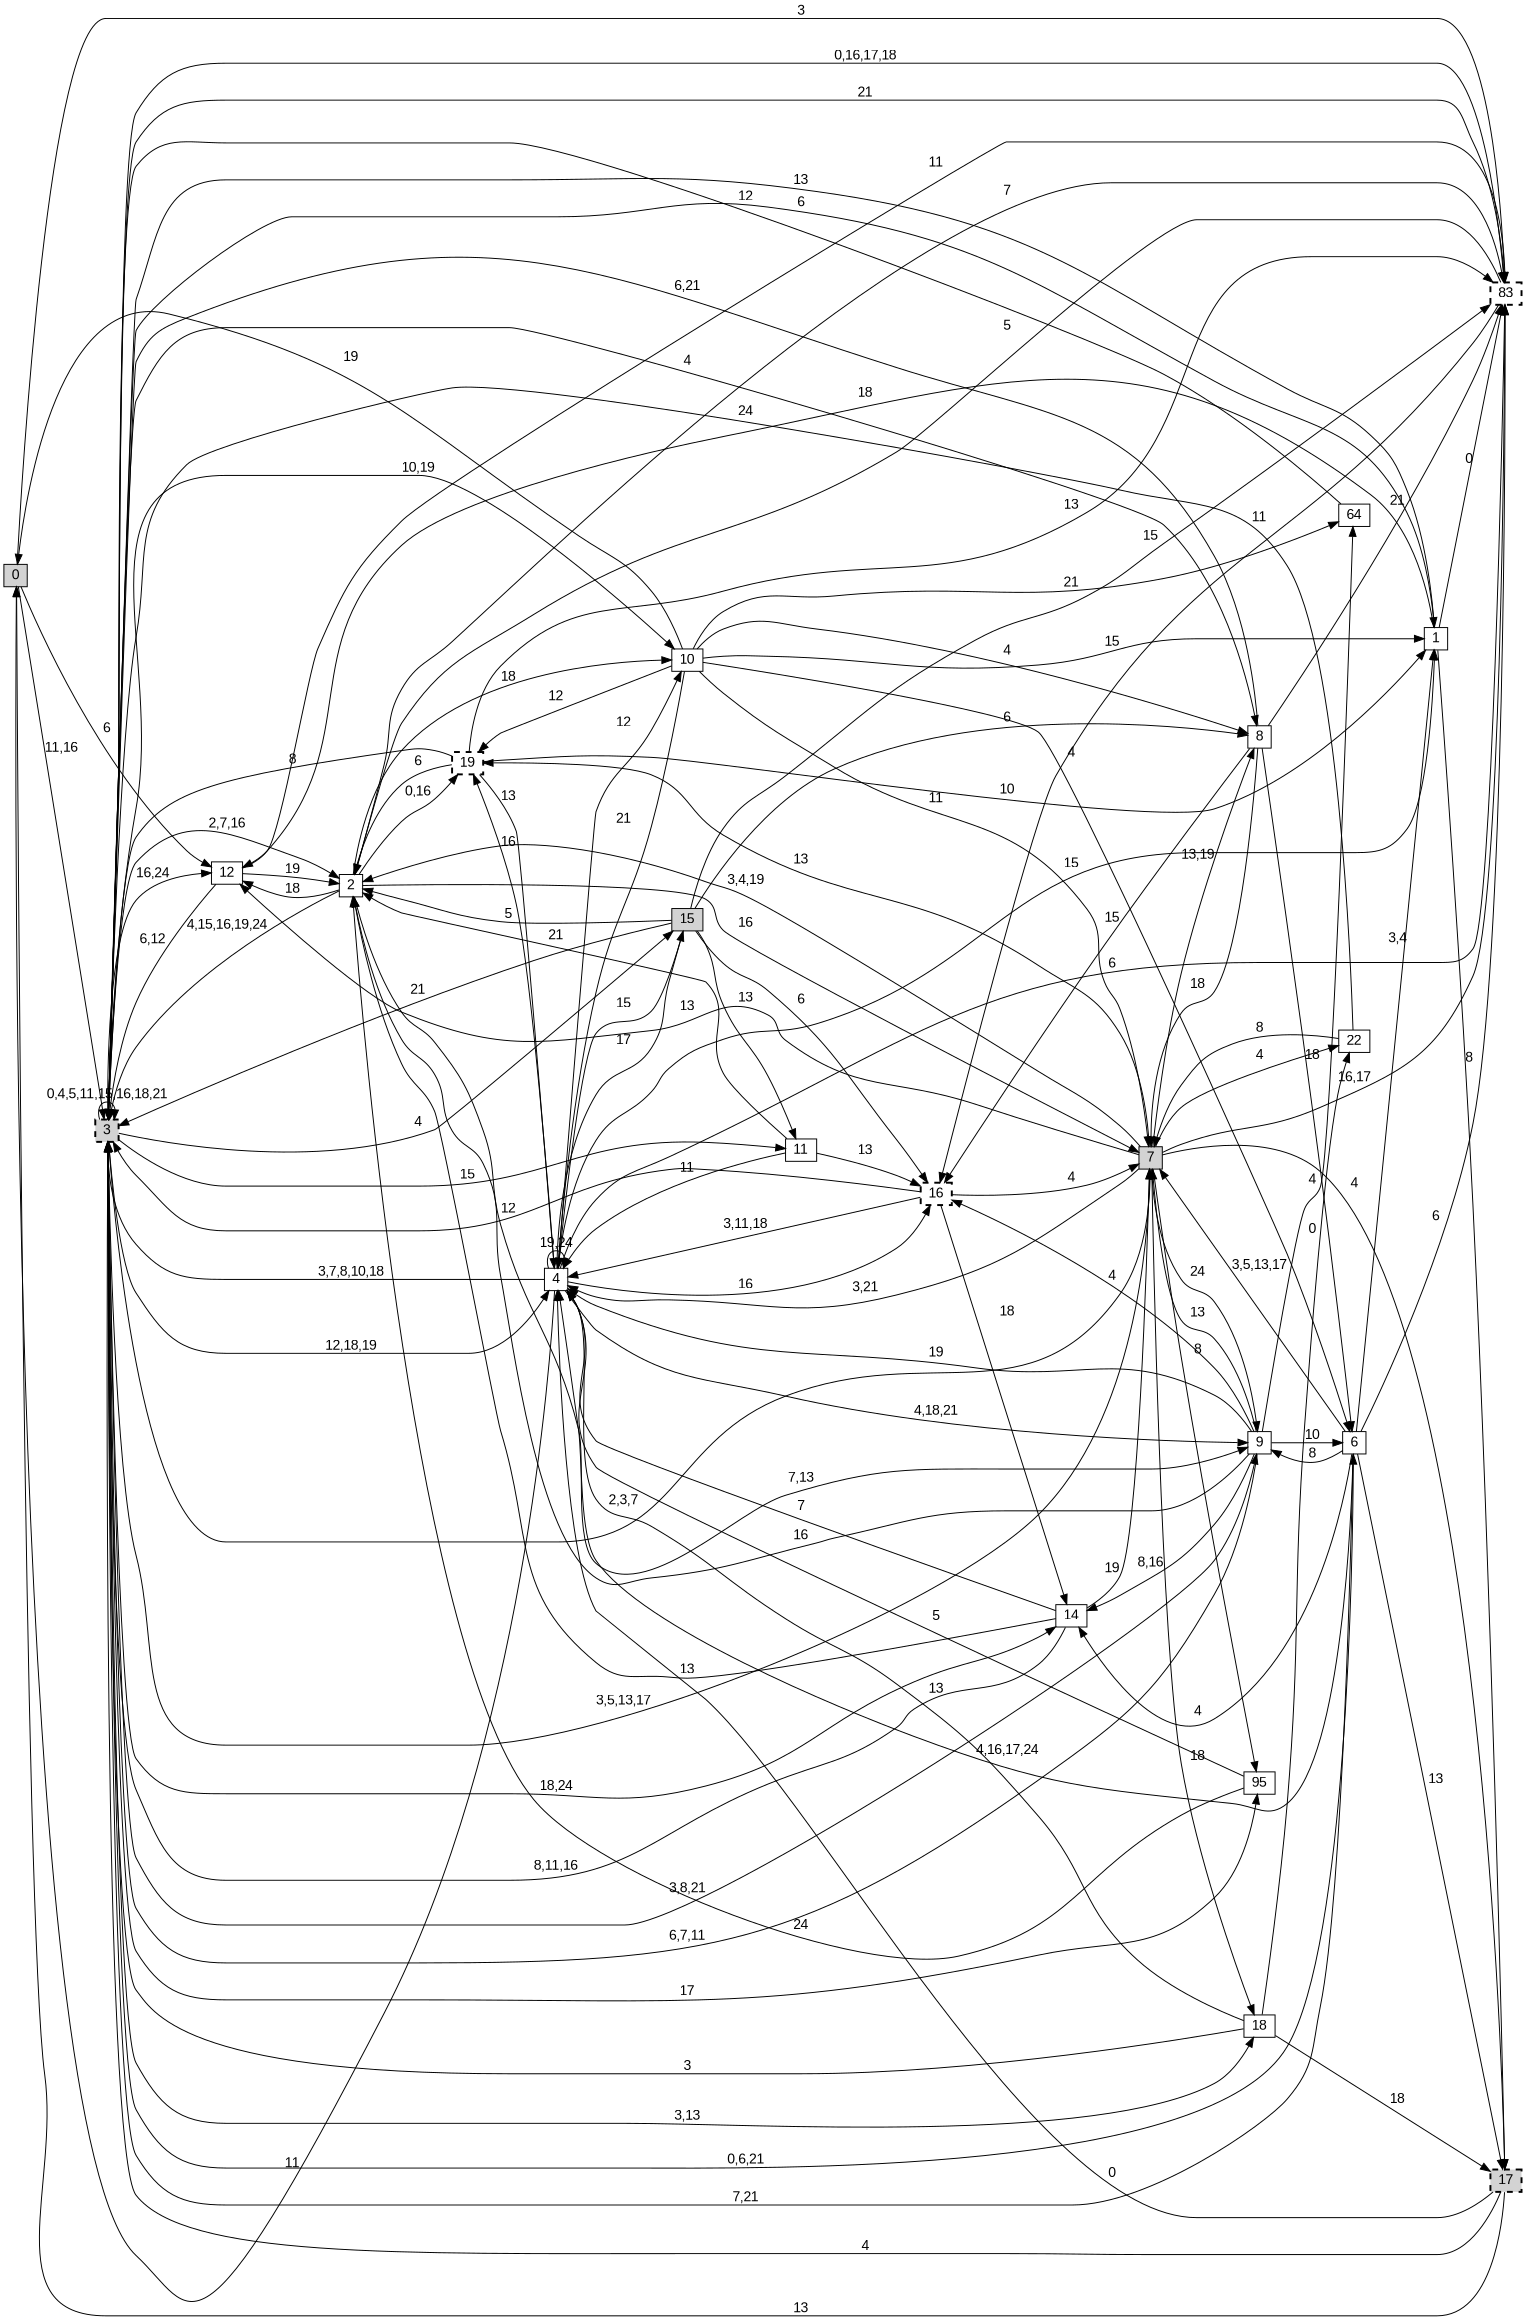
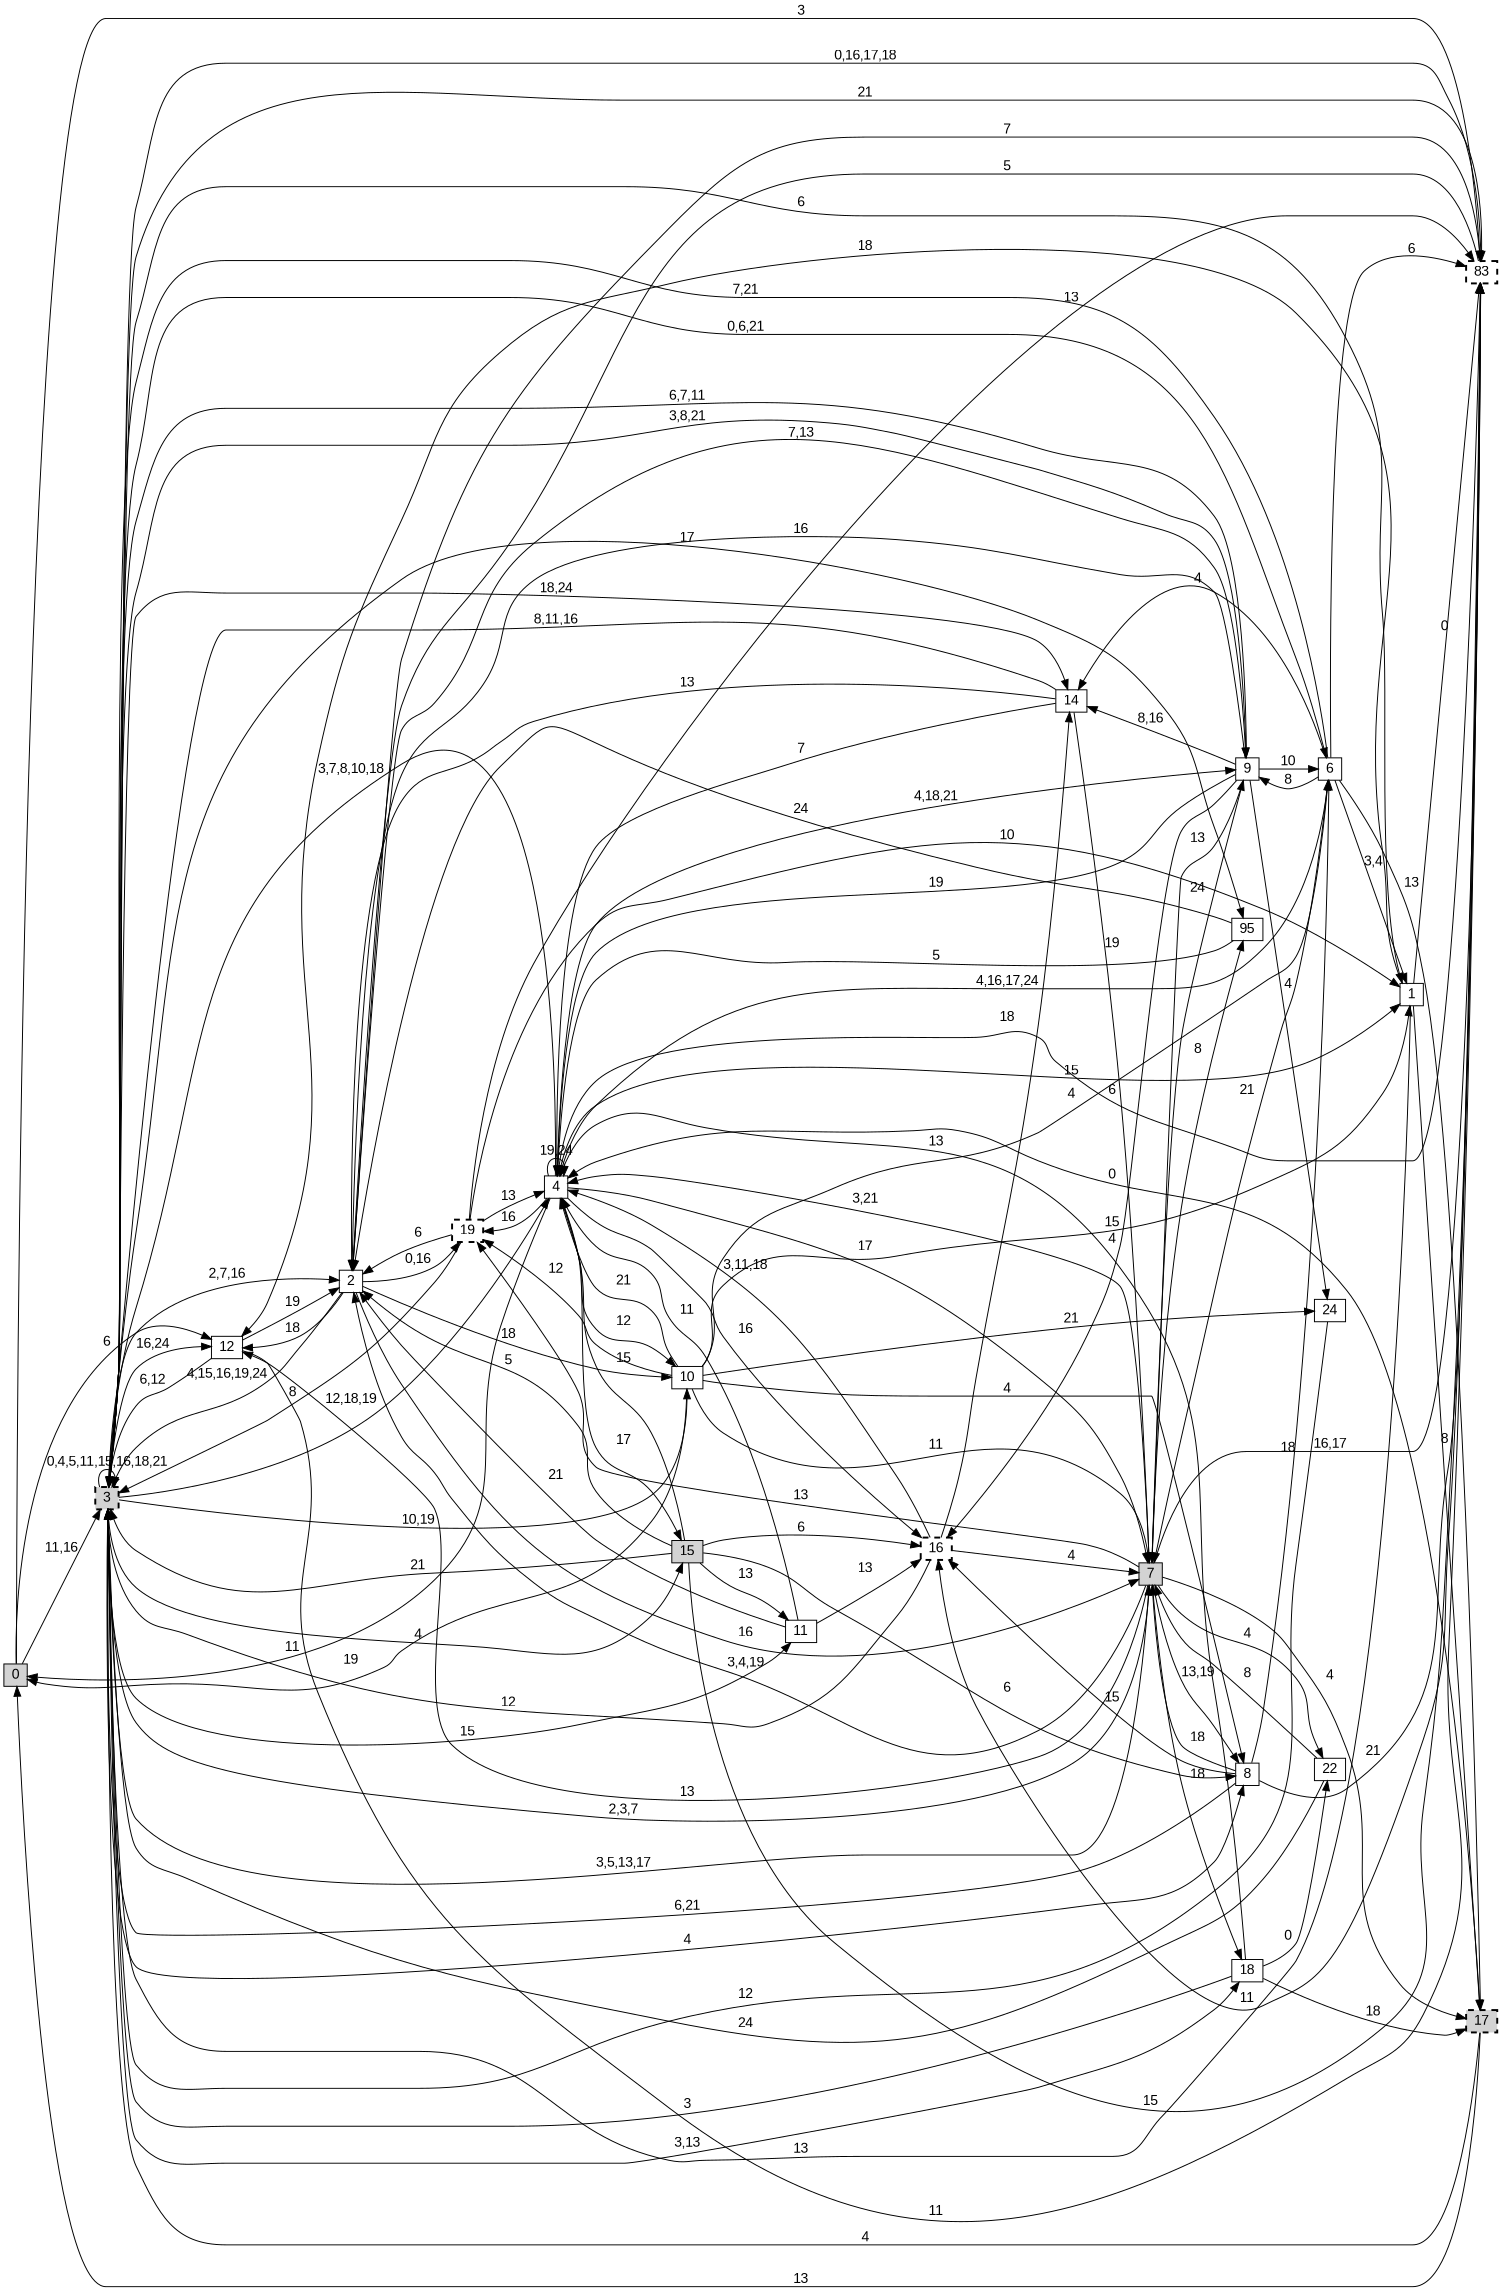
(1354, 515) -> (1330, 1311)
(1260, 1265) -> (1247, 1090)
none -> (914, 1291)
